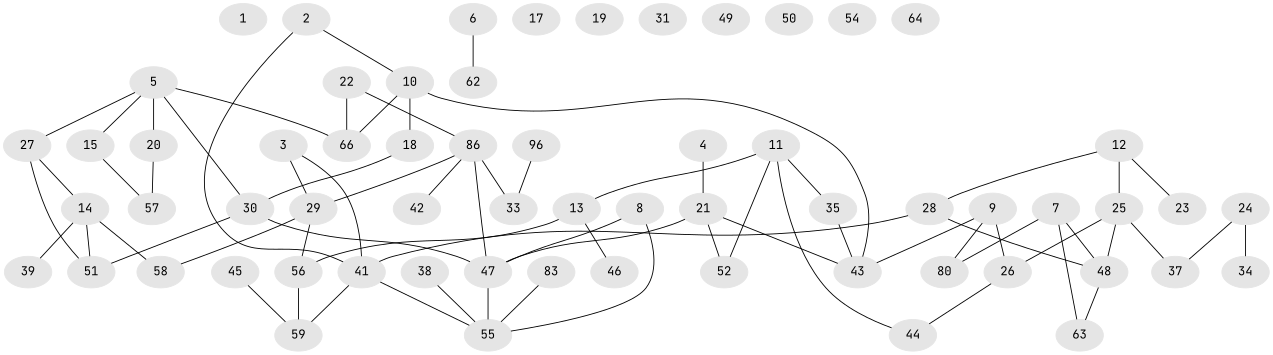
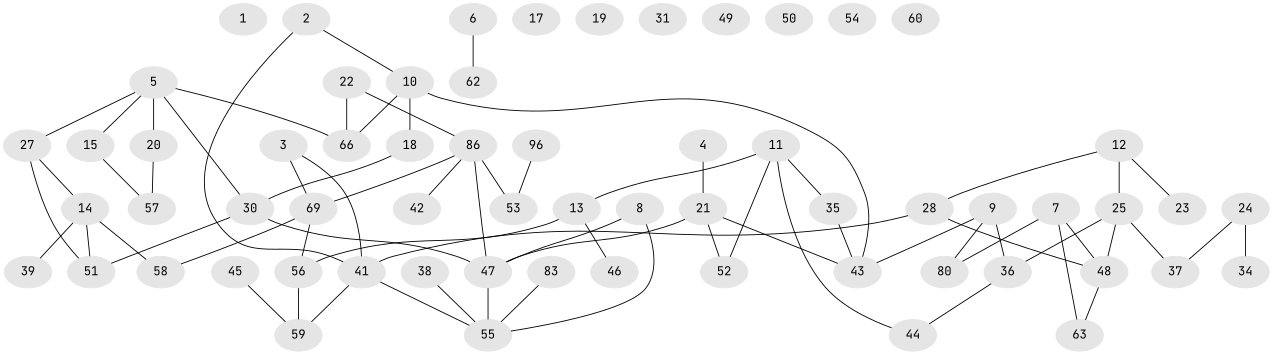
(916, 19) -> (916, 19)
(313, 209) -> (313, 209)
(514, 209) -> (514, 209)
(1008, 272) -> (1008, 272)
